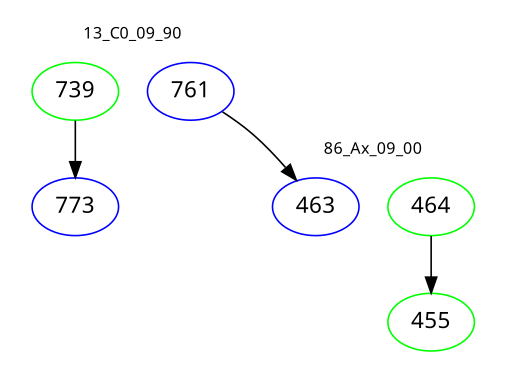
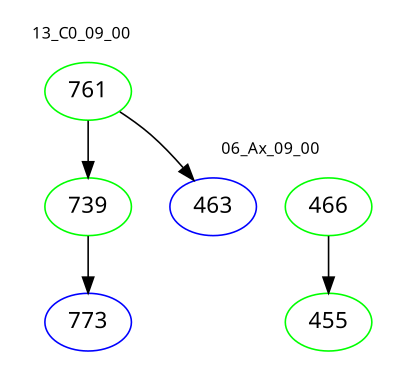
(133, 34) -> (82, 34)
(191, 91) -> (88, 91)
none -> (88, 141)
(373, 150) -> (271, 150)
(431, 207) -> (329, 207)
